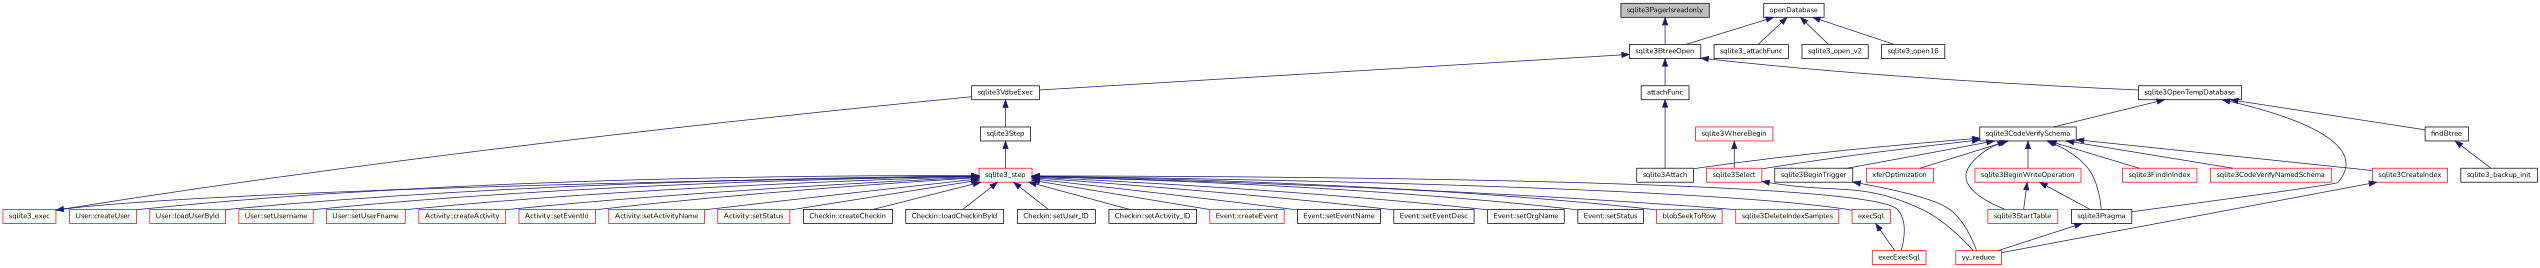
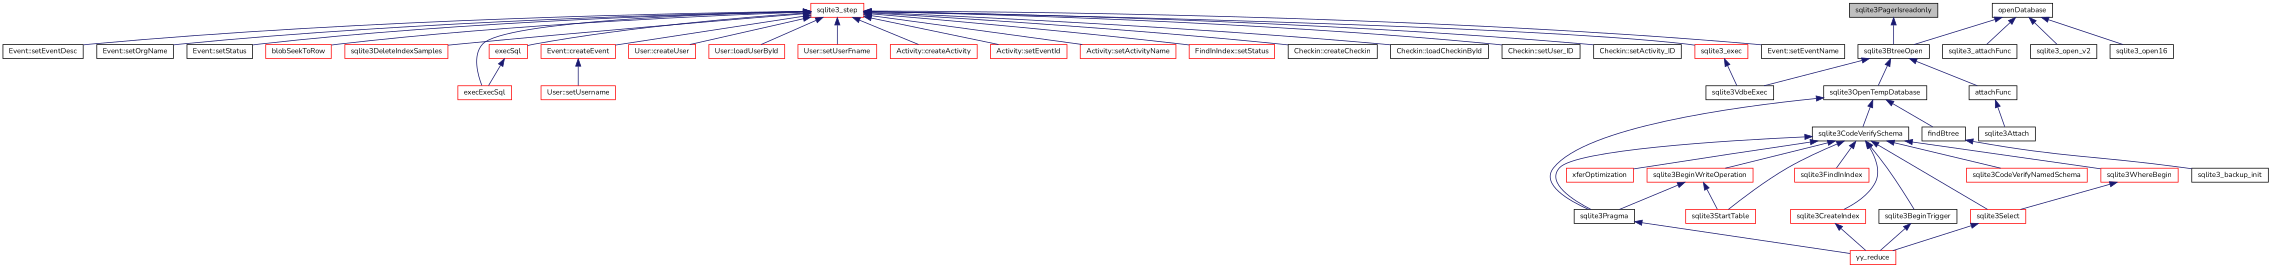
(1006, 134) -> none
(1833, 152) -> (2007, 155)
(494, 195) -> (578, 76)
(754, 216) -> (1232, 52)
